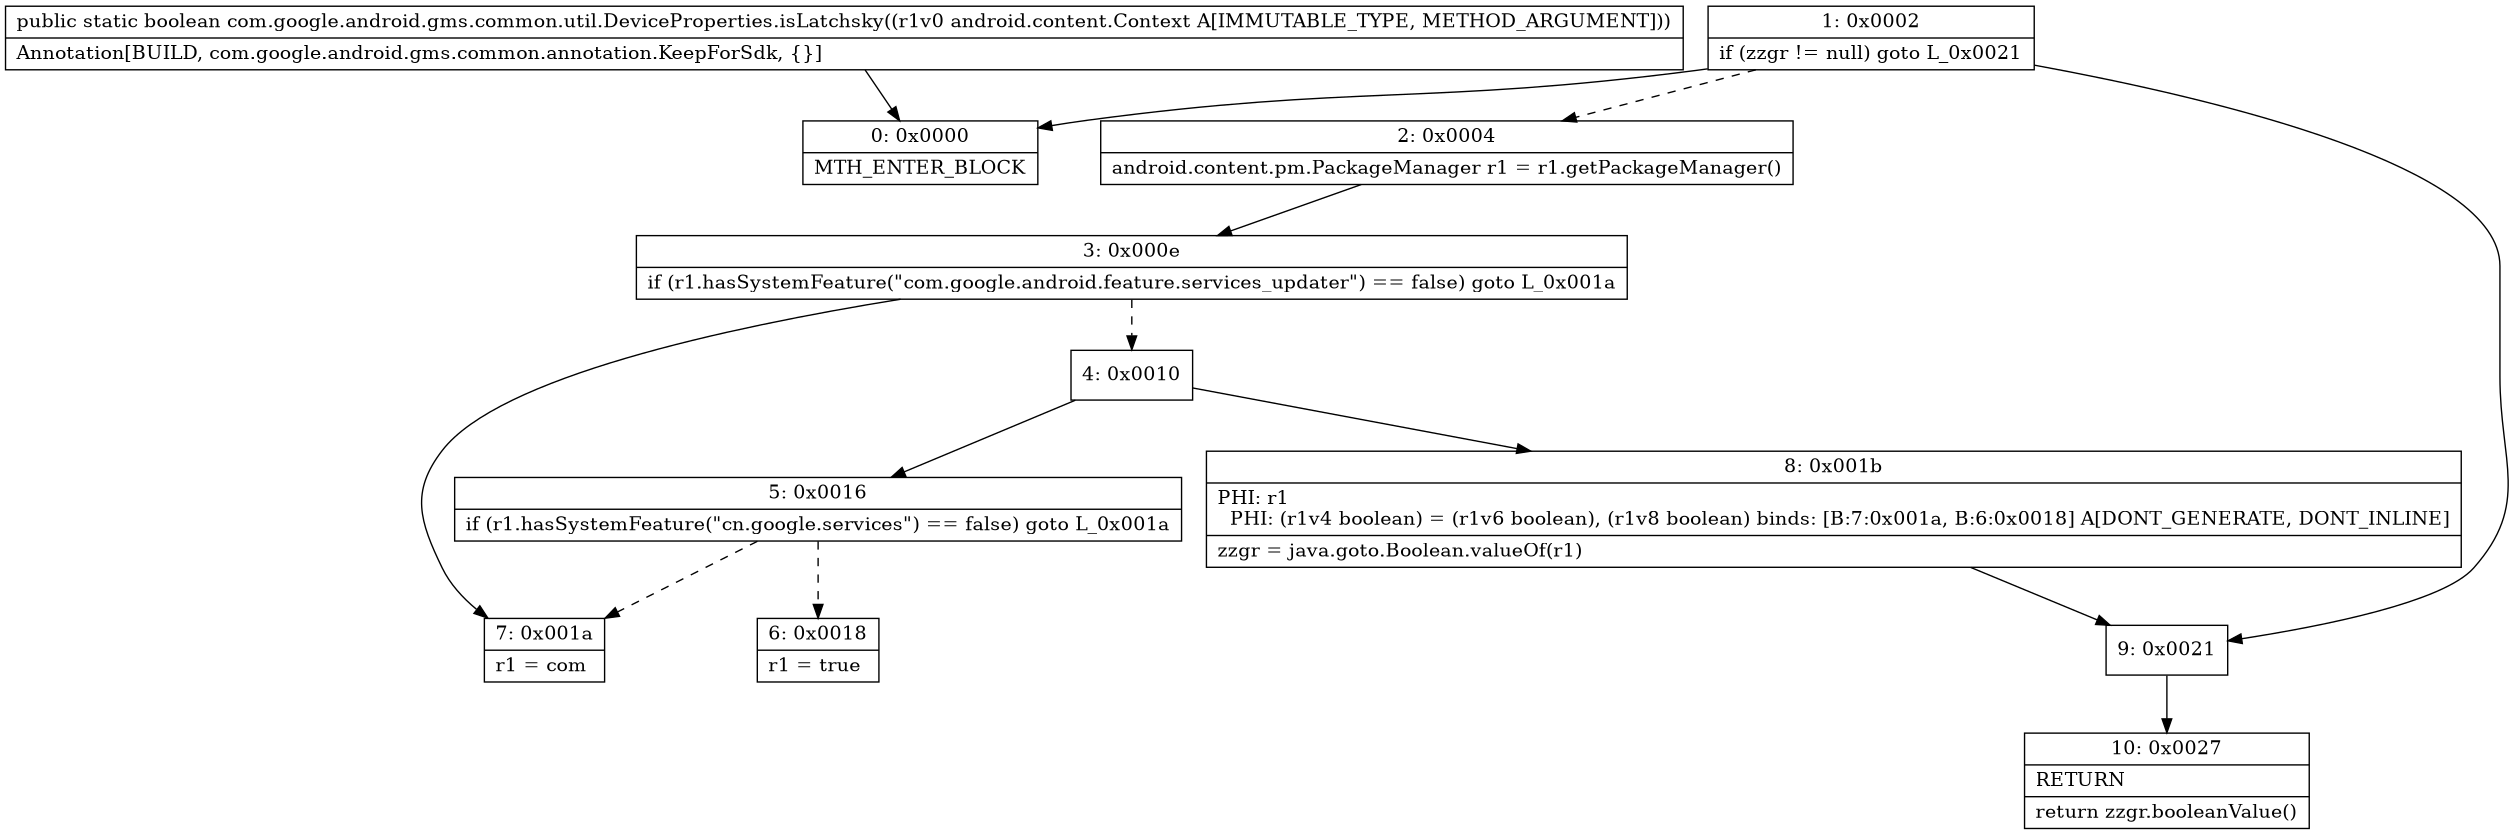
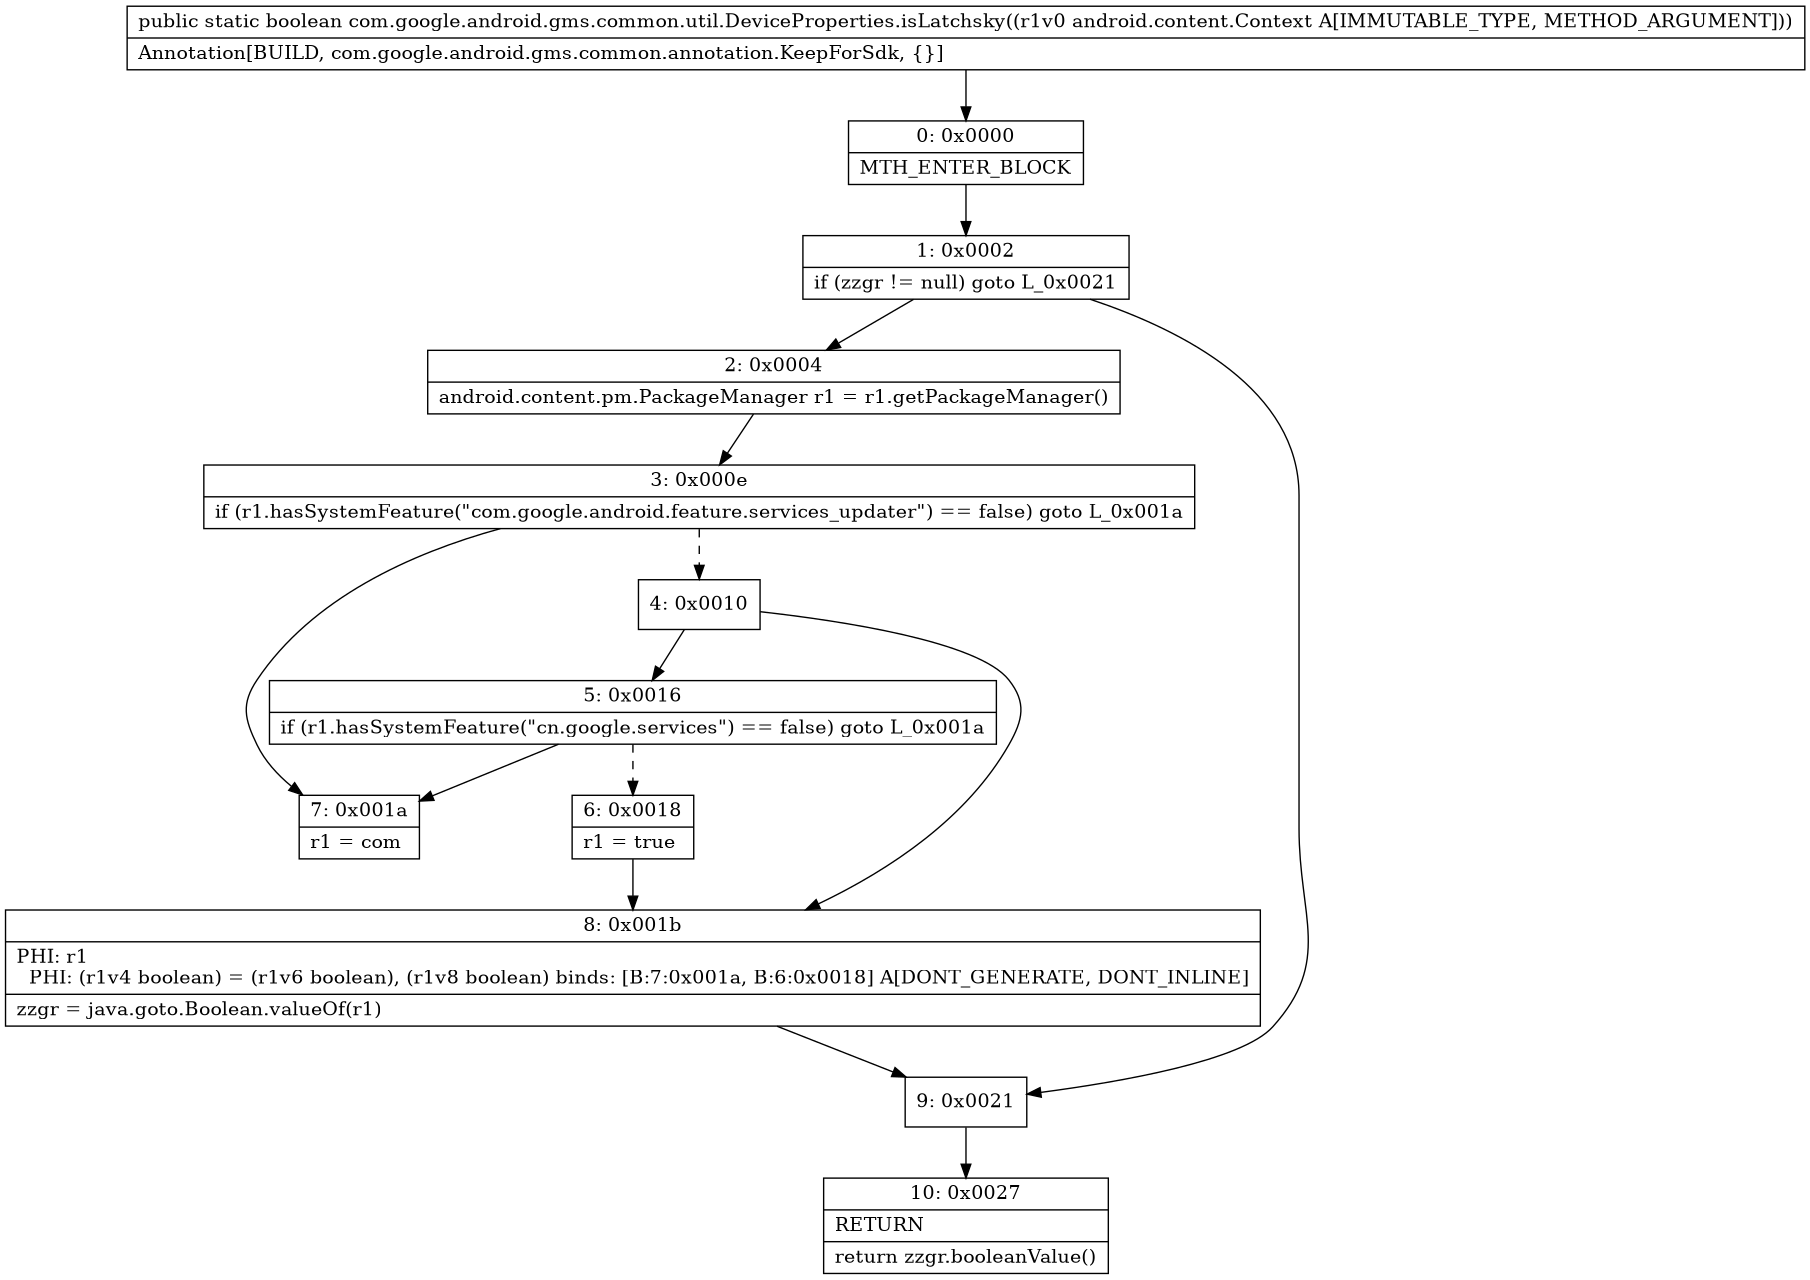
(1666, 94) -> (876, 321)
(1380, 95) -> (966, 203)
(688, 577) -> (495, 770)
none -> (633, 878)
